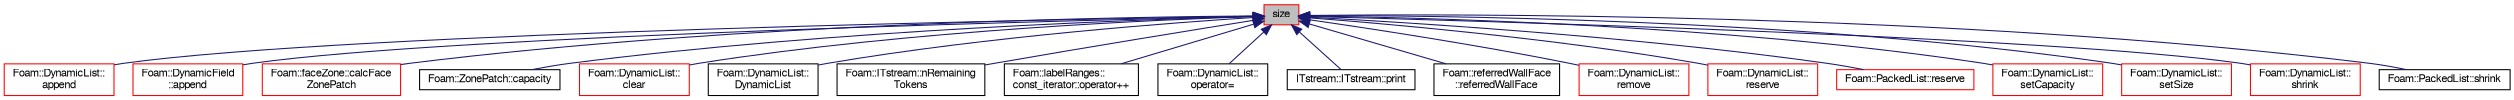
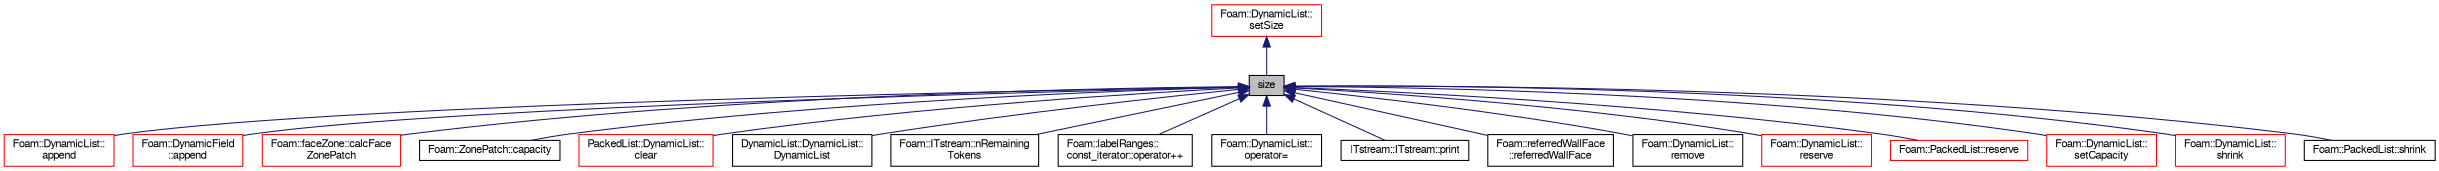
(1281, 15) -> (1267, 86)
(1717, 26) -> (1267, 61)
(634, 80) -> (646, 150)
(763, 80) -> (802, 150)
(1634, 80) -> (1688, 150)
